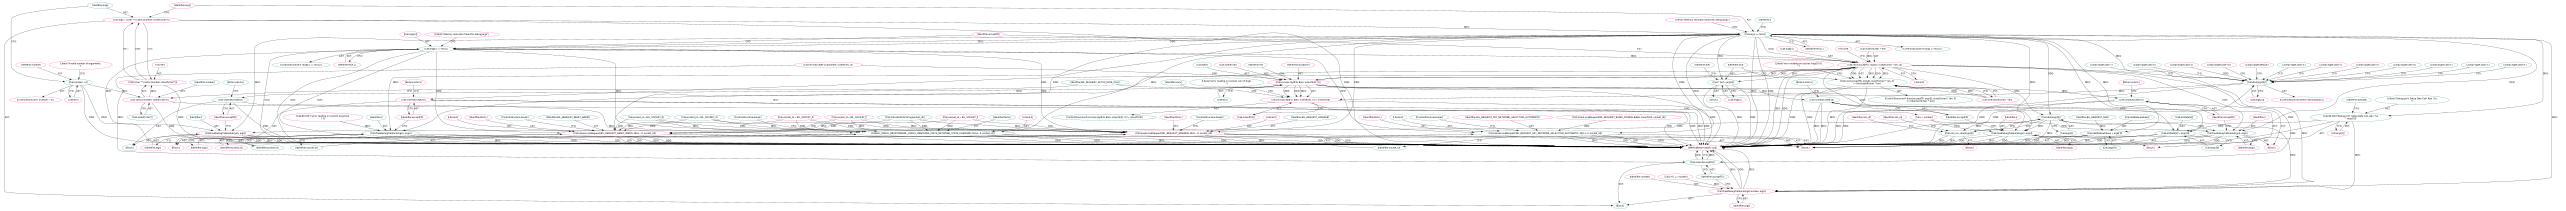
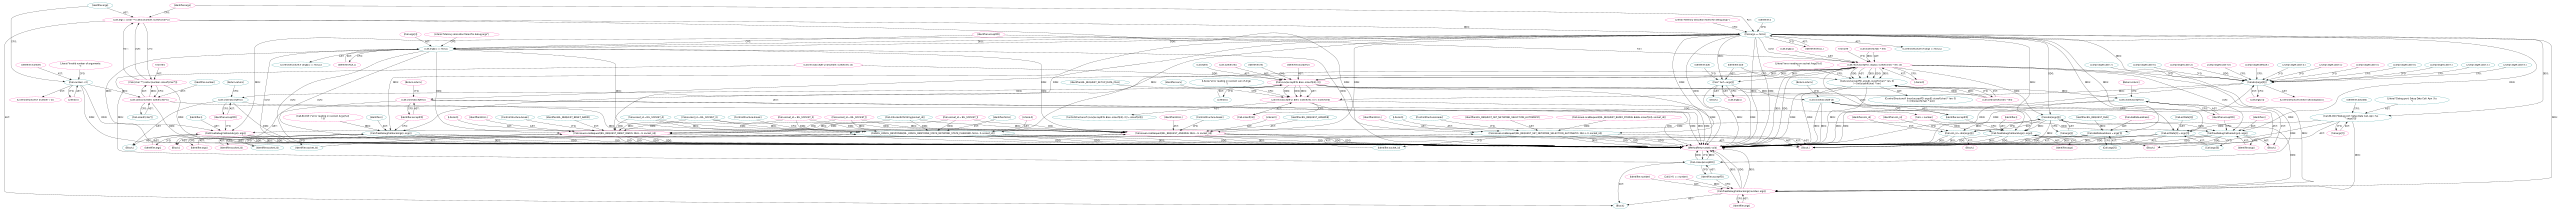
(1189, 54) -> none
(625, 90) -> (158, 91)
(2137, 117) -> (2137, 117)
